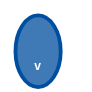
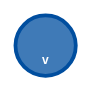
(38, 51) -> (45, 45)
